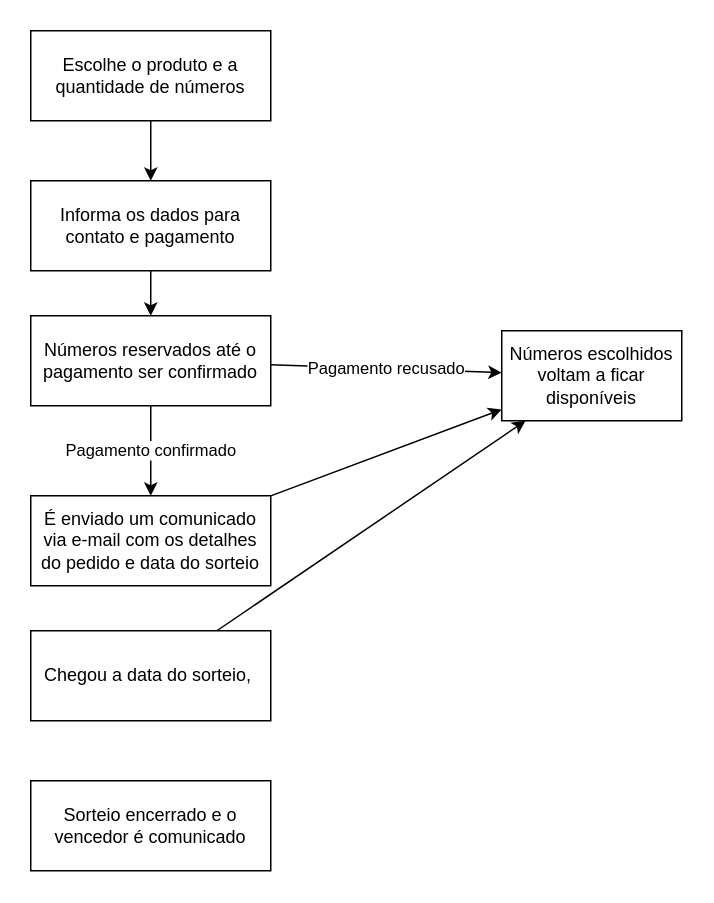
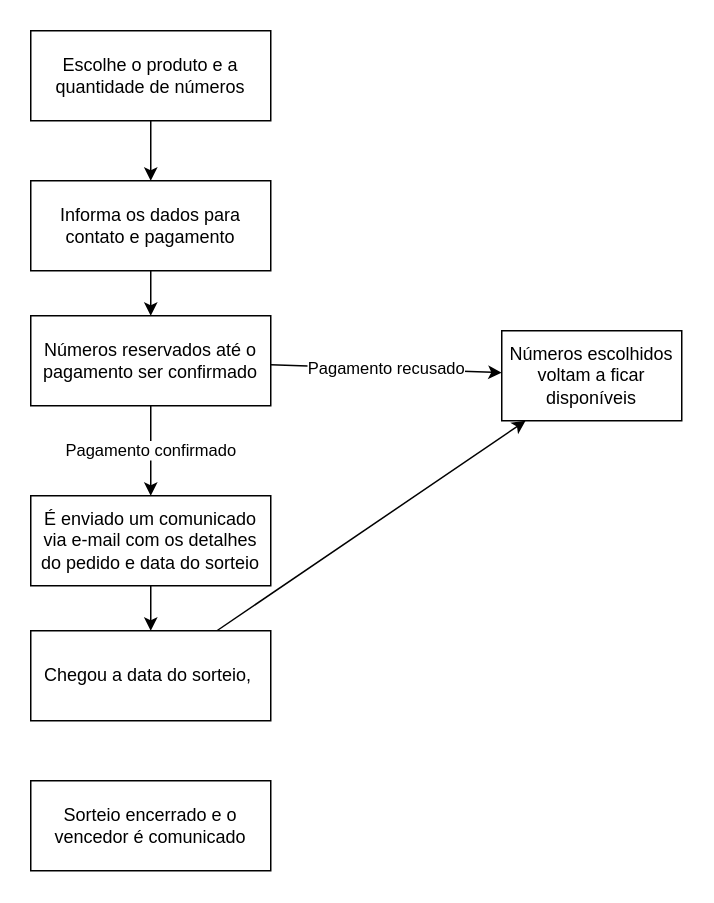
(381, 454) -> (151, 603)
